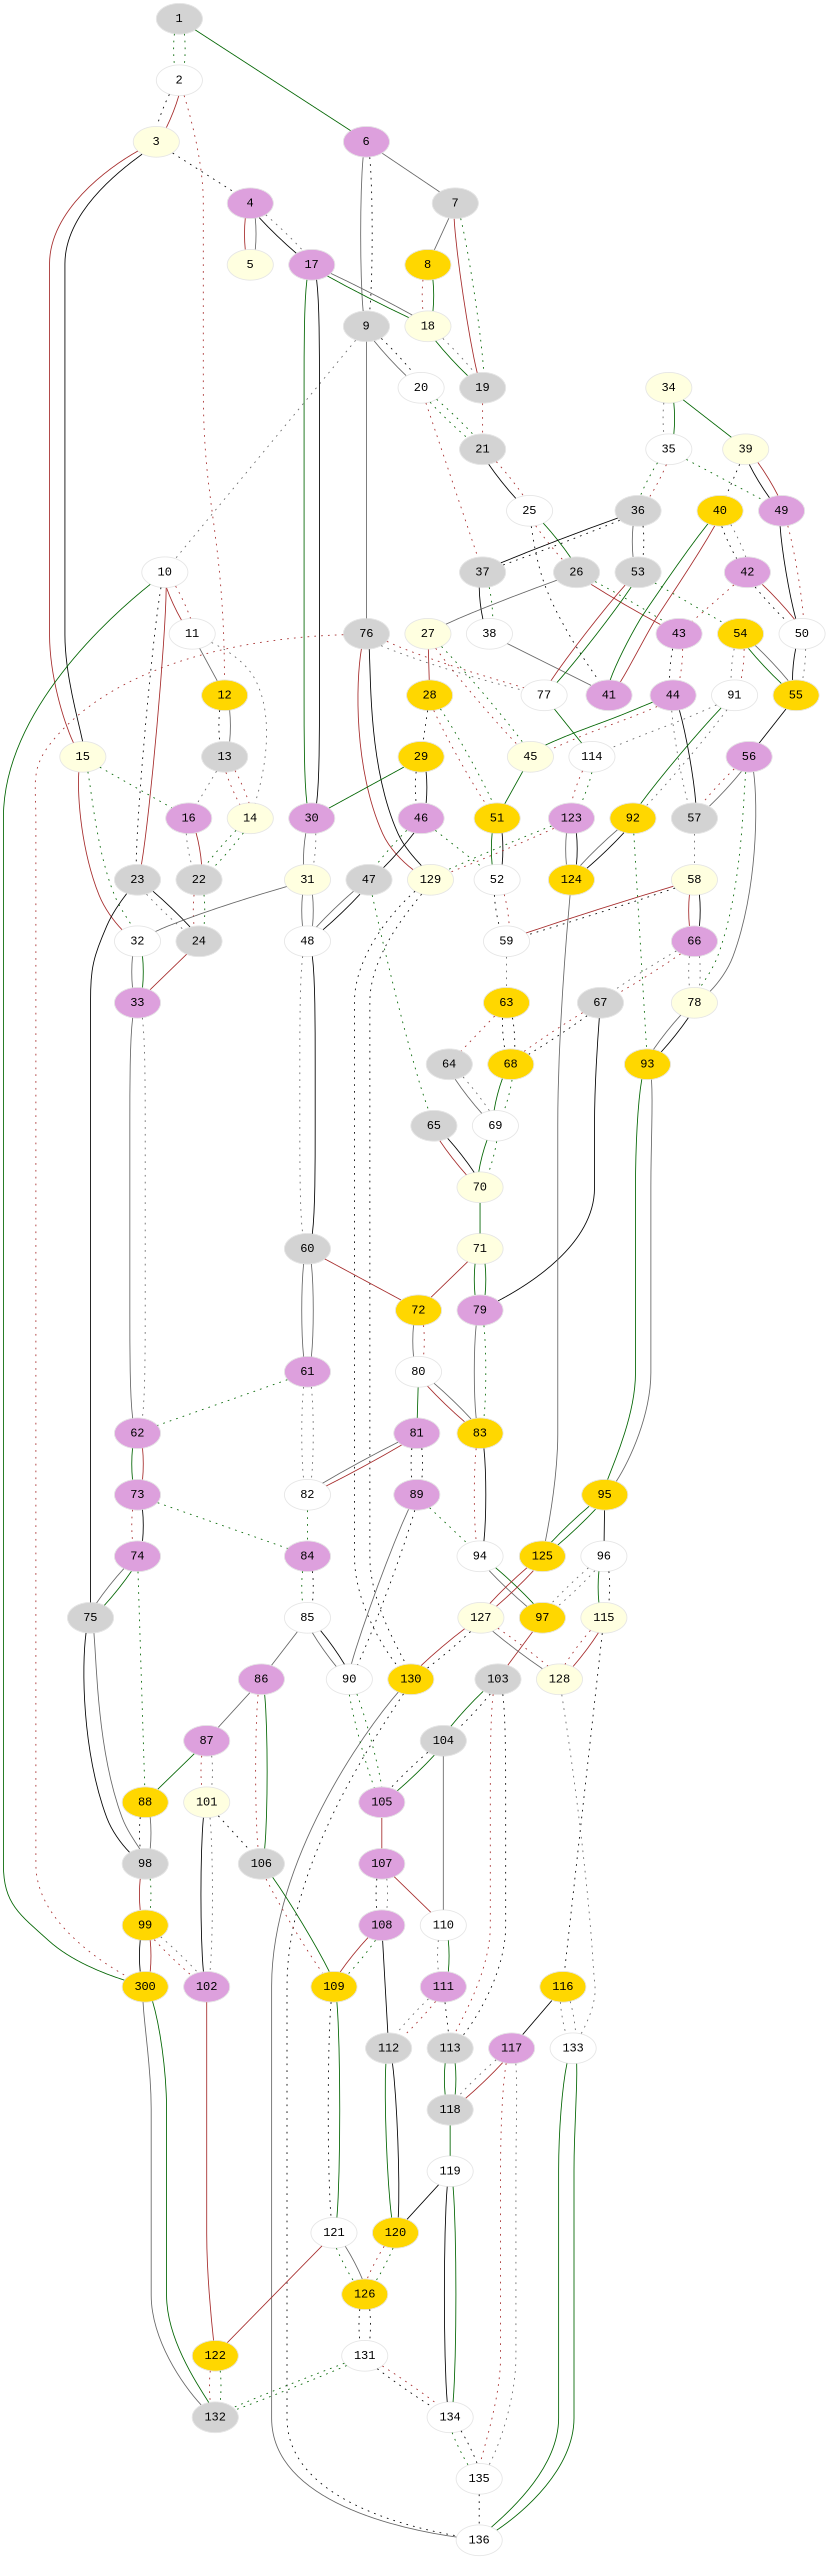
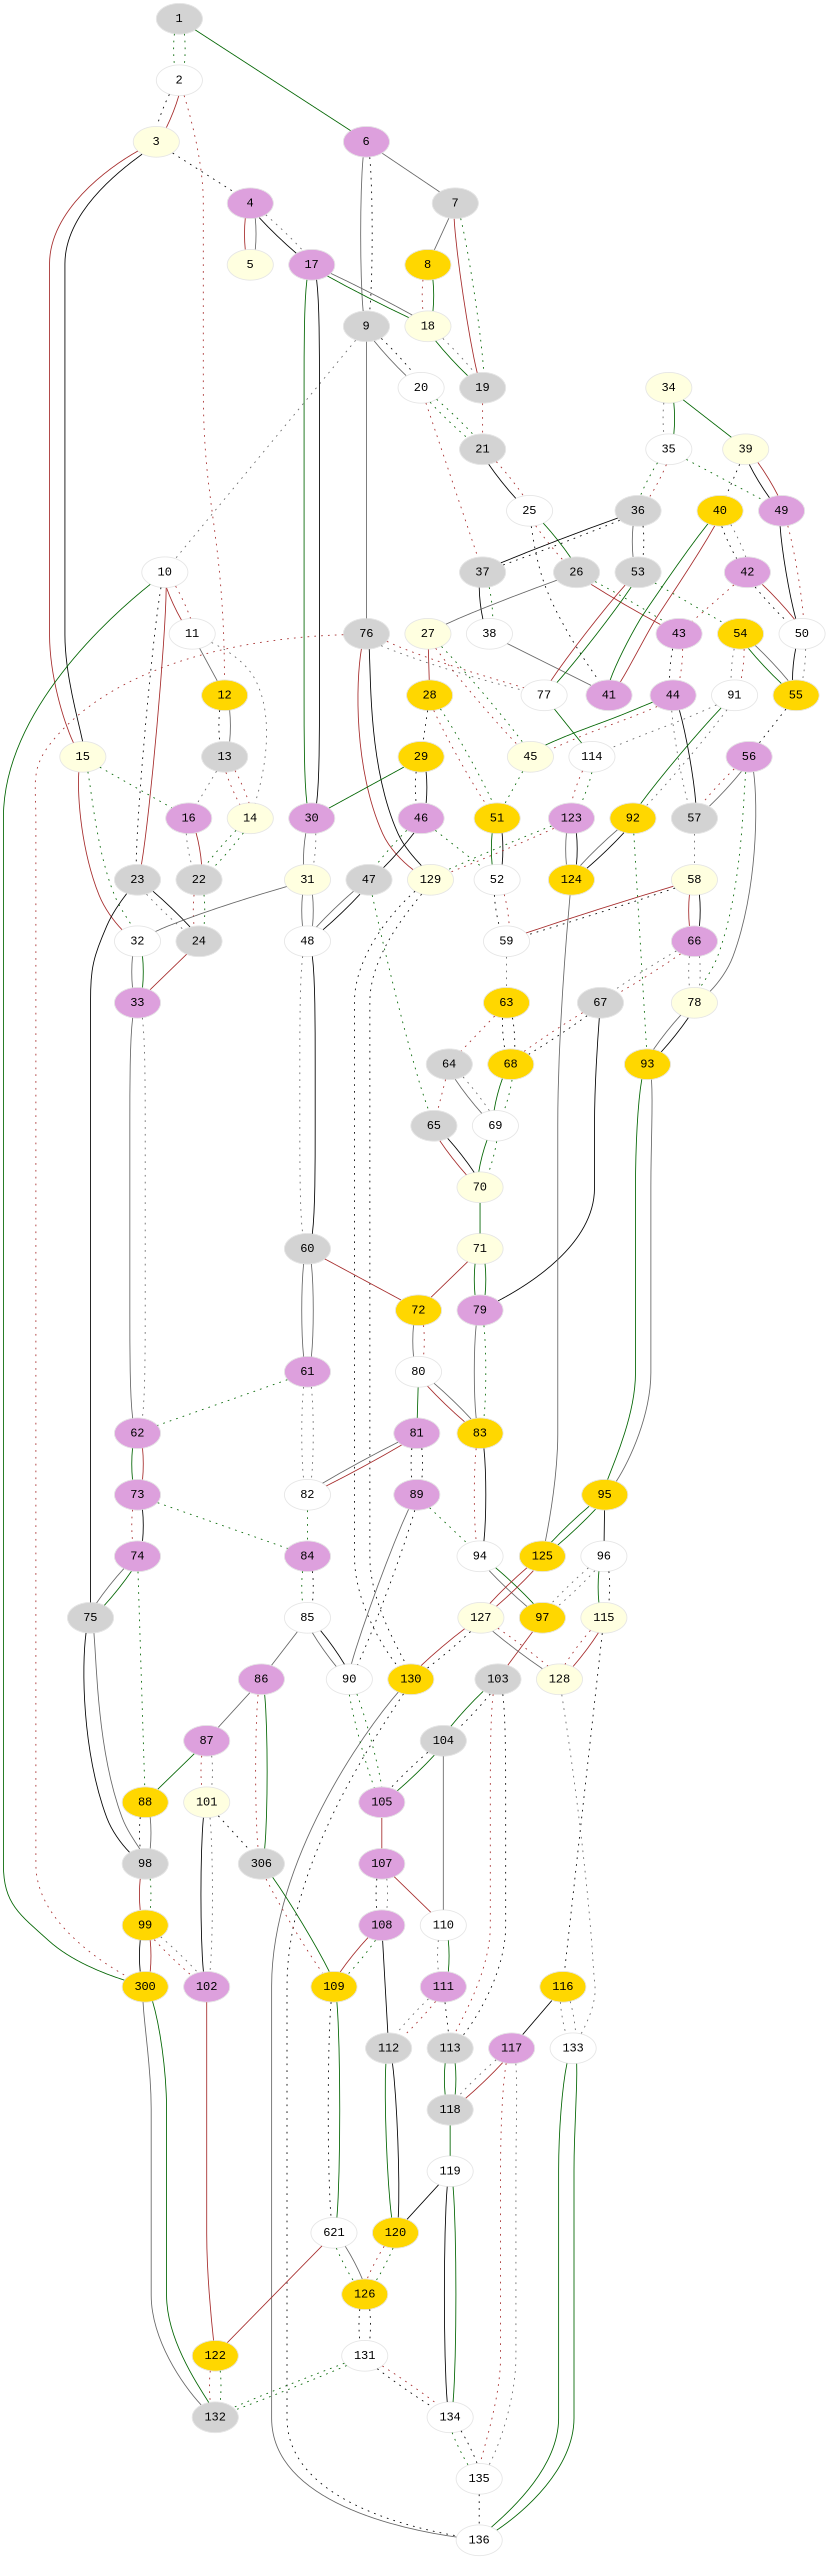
(773, 726) -> (773, 726)
(514, 788) -> (514, 788)
none -> (442, 1095)
(261, 1864) -> (261, 1864)
(334, 2233) -> (334, 2233)
